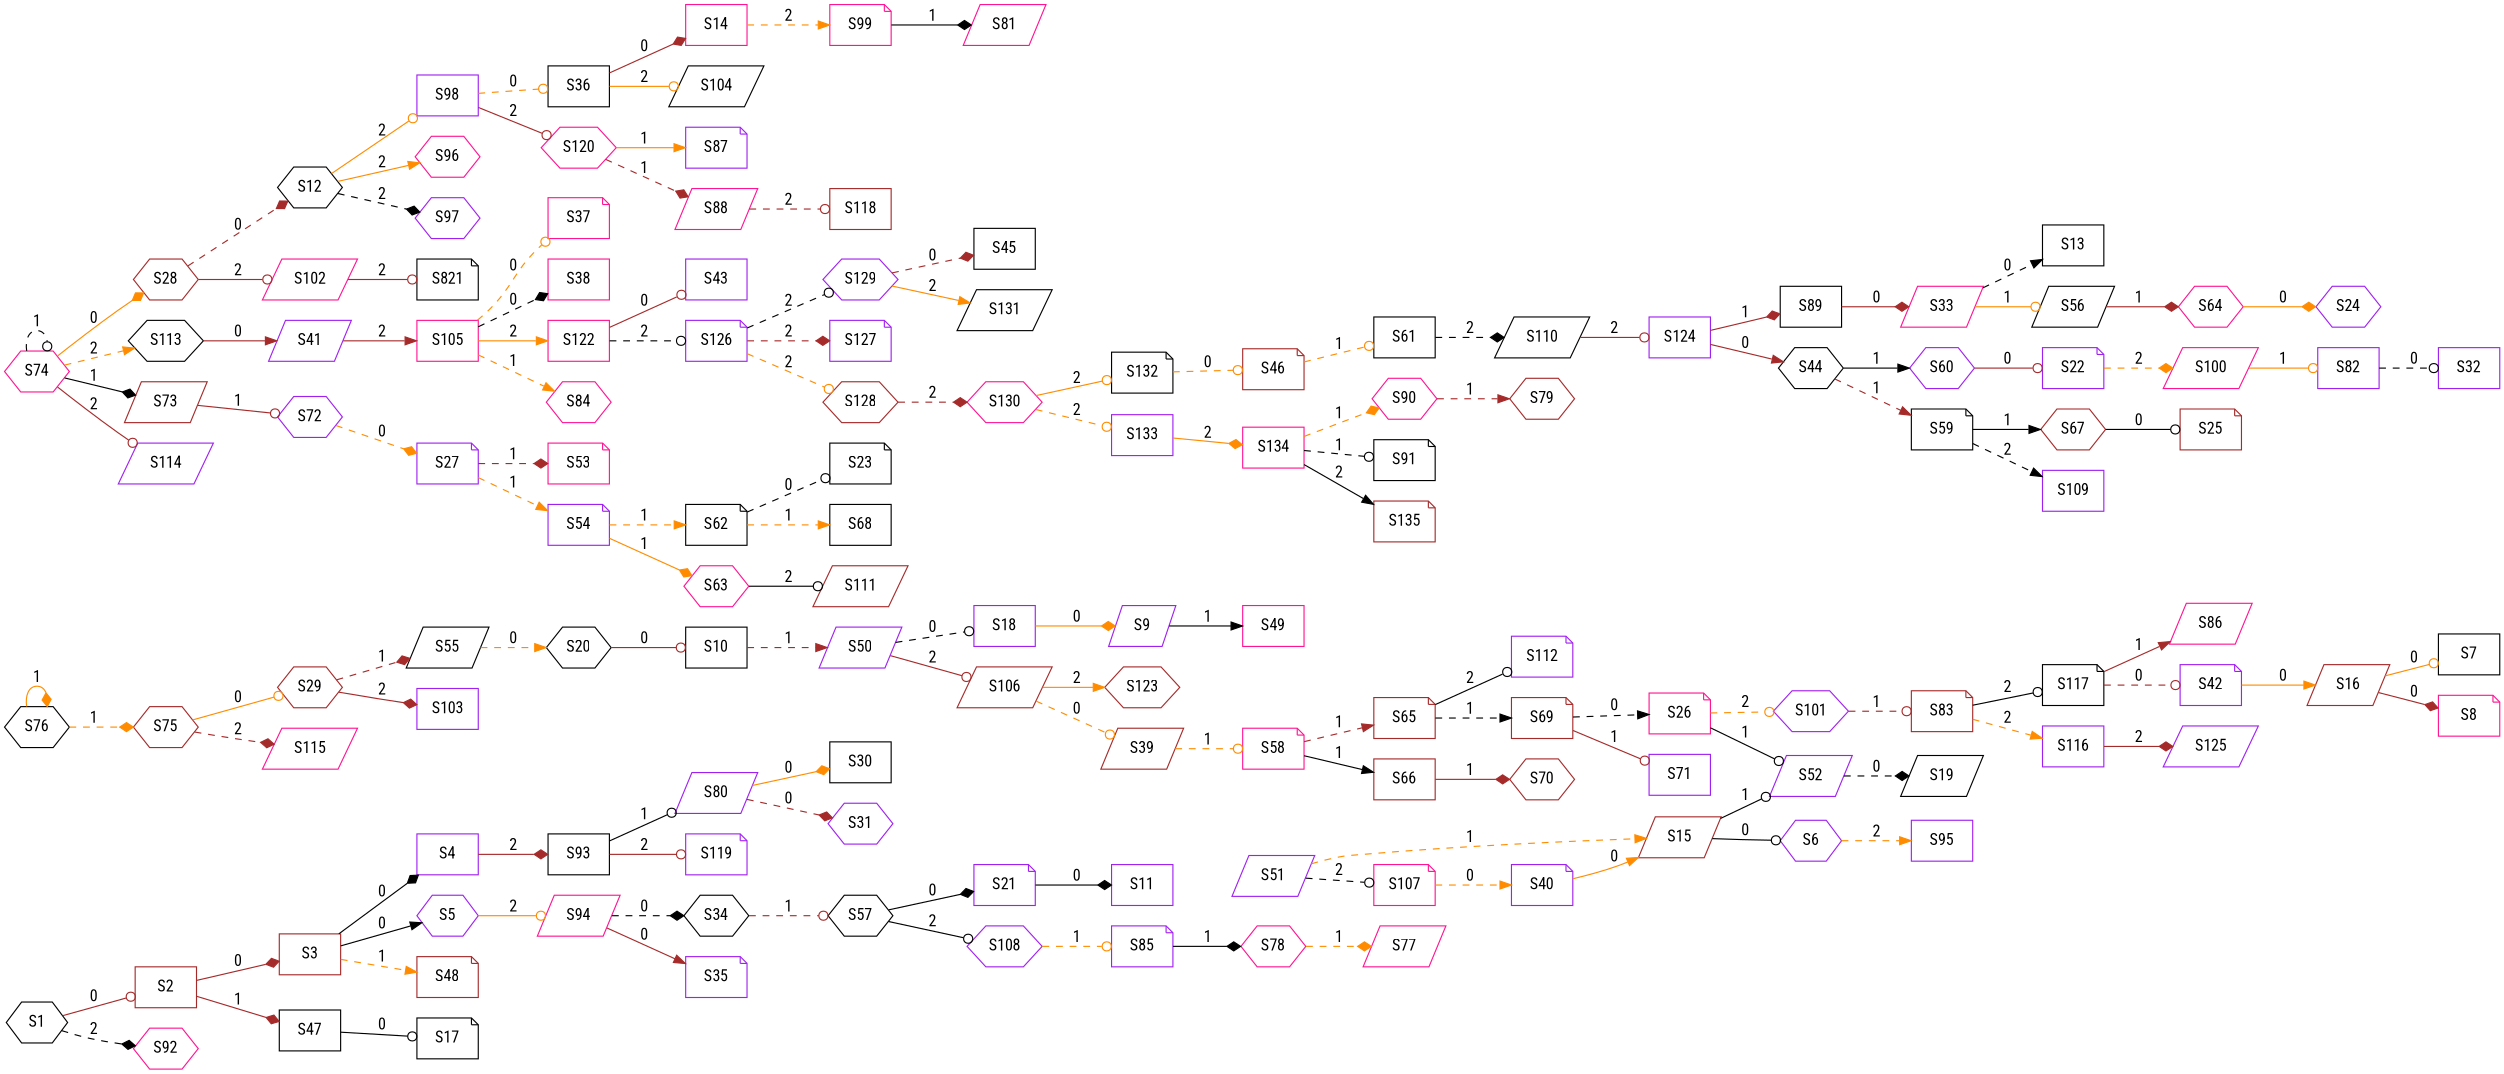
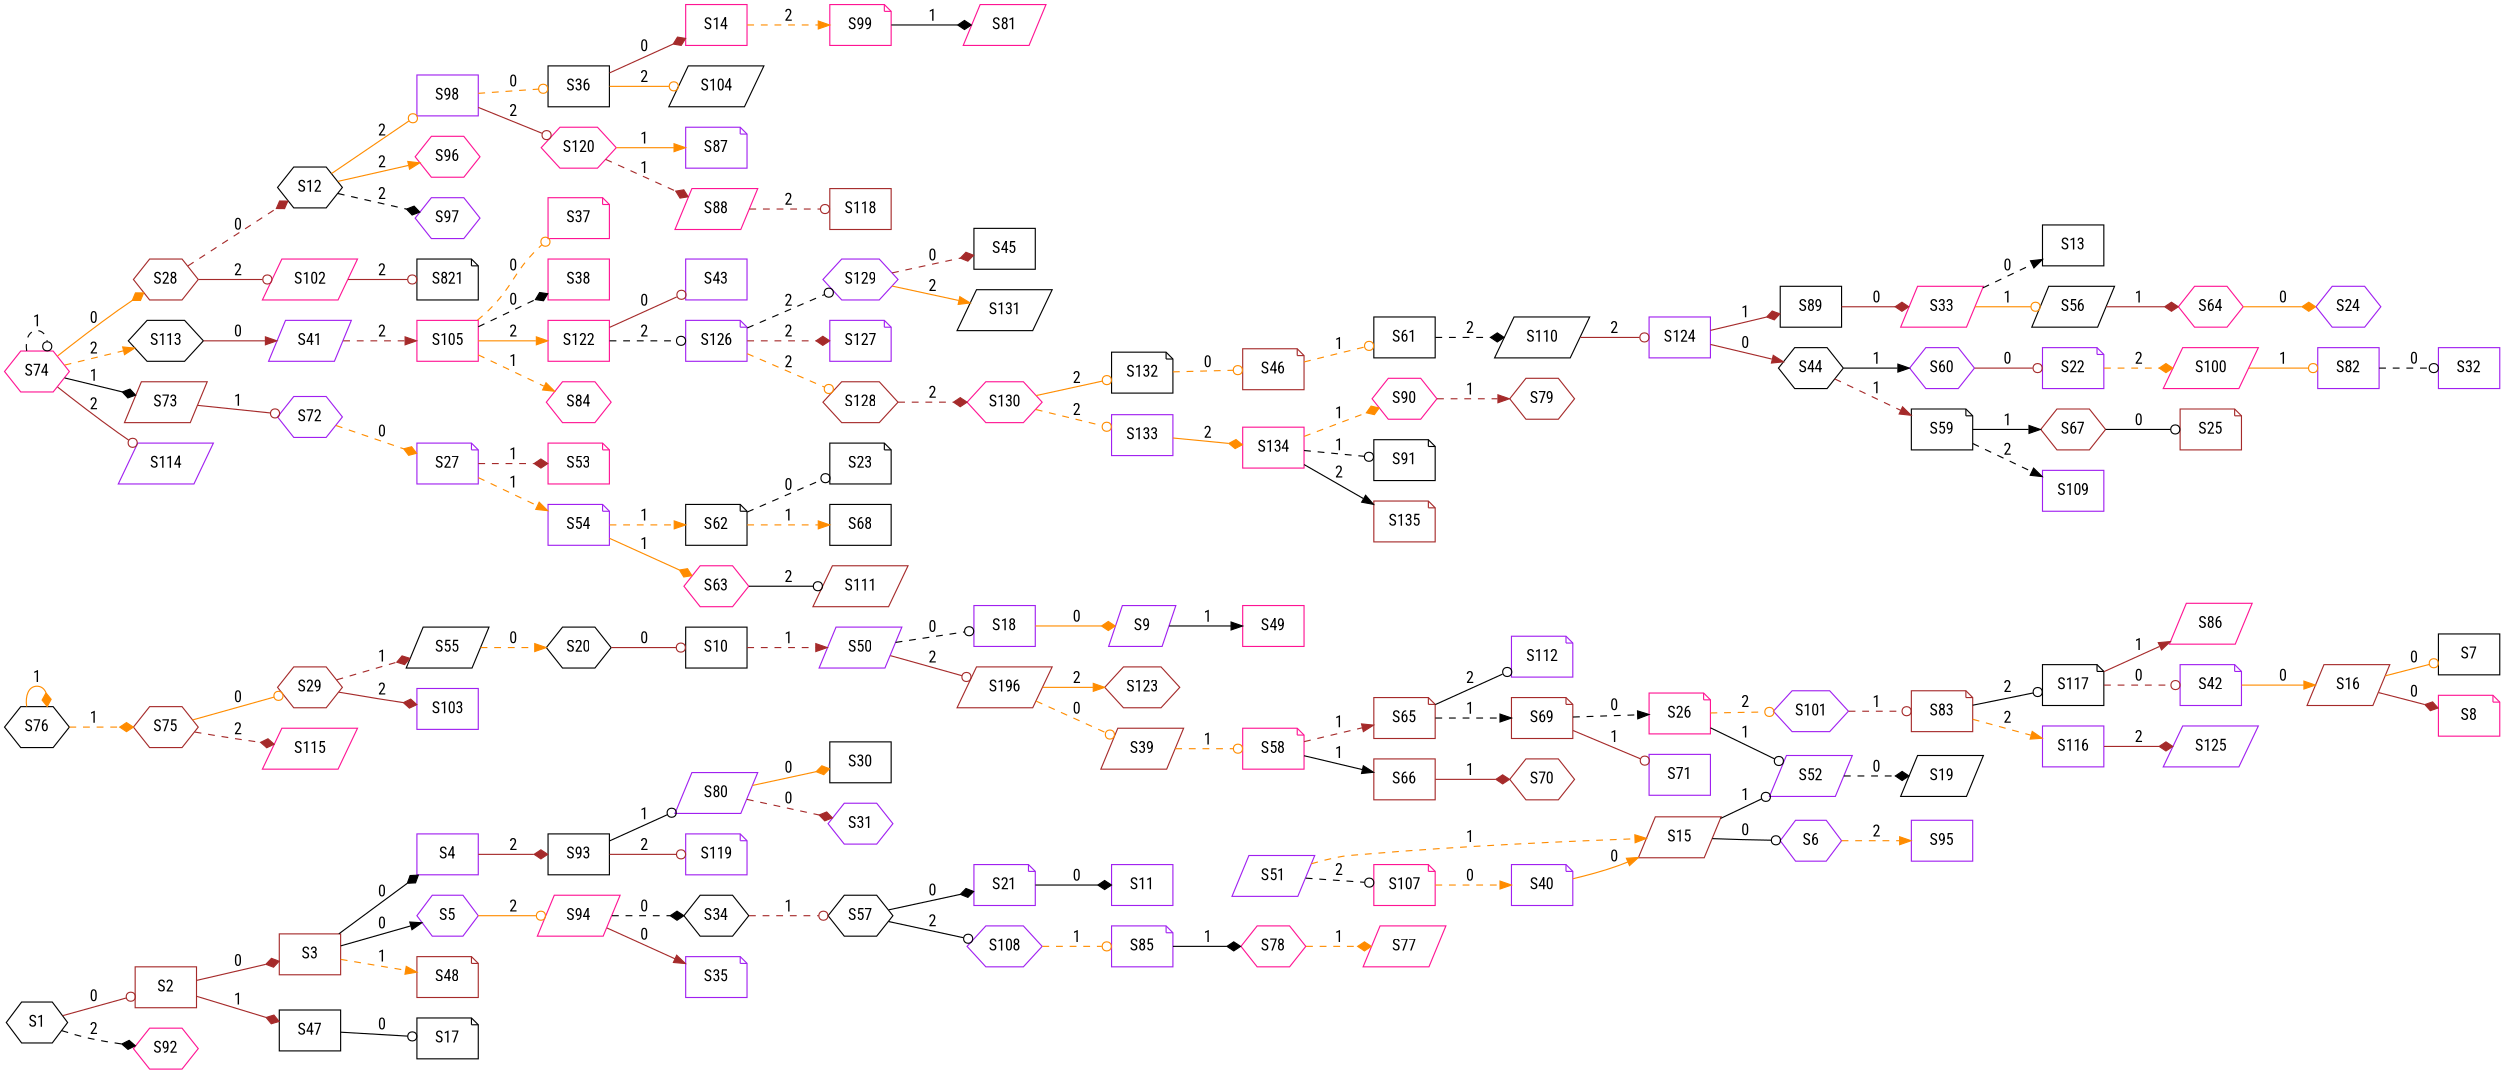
(374, 341) -> (374, 341)
(1005, 687) -> (1005, 687)
